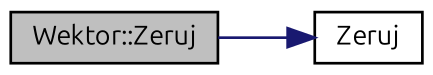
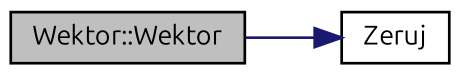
(114, 38) -> (128, 38)
